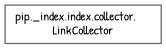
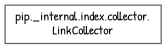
(83, 24) -> (83, 24)
